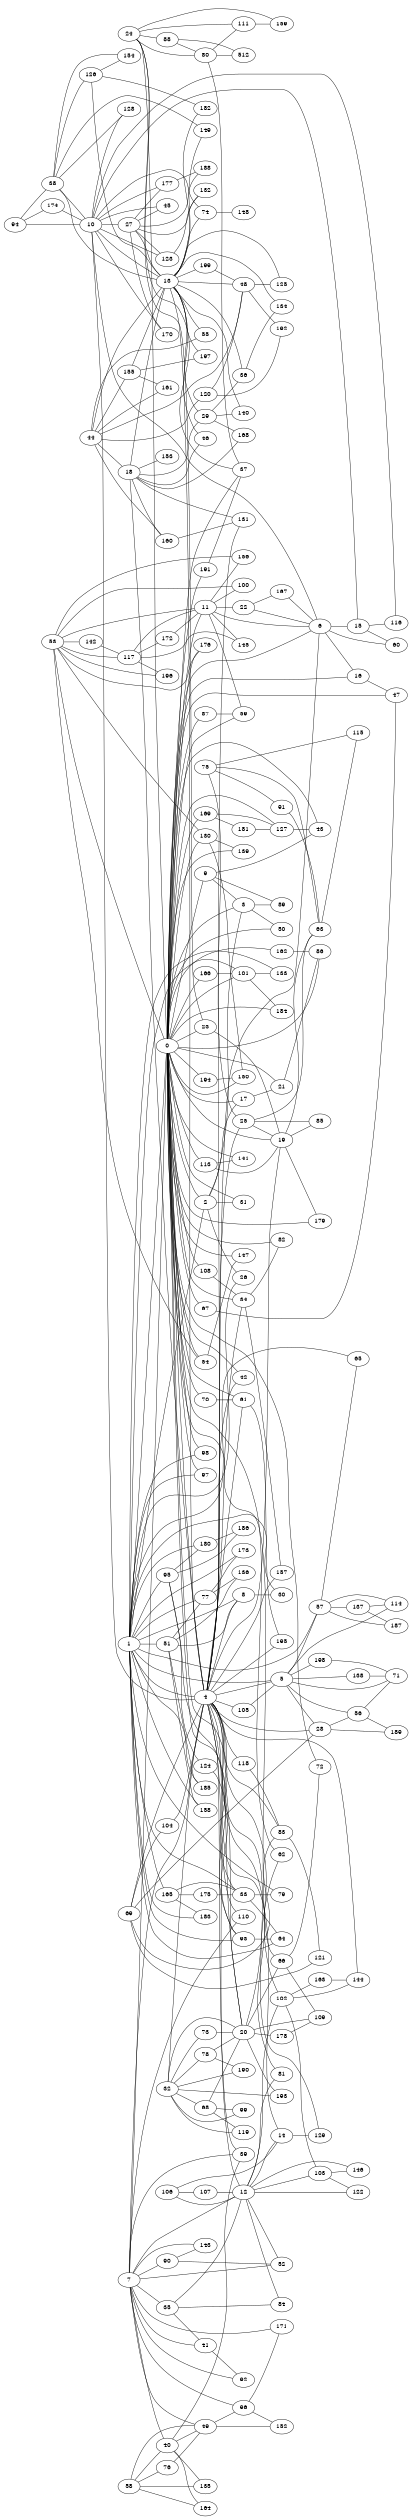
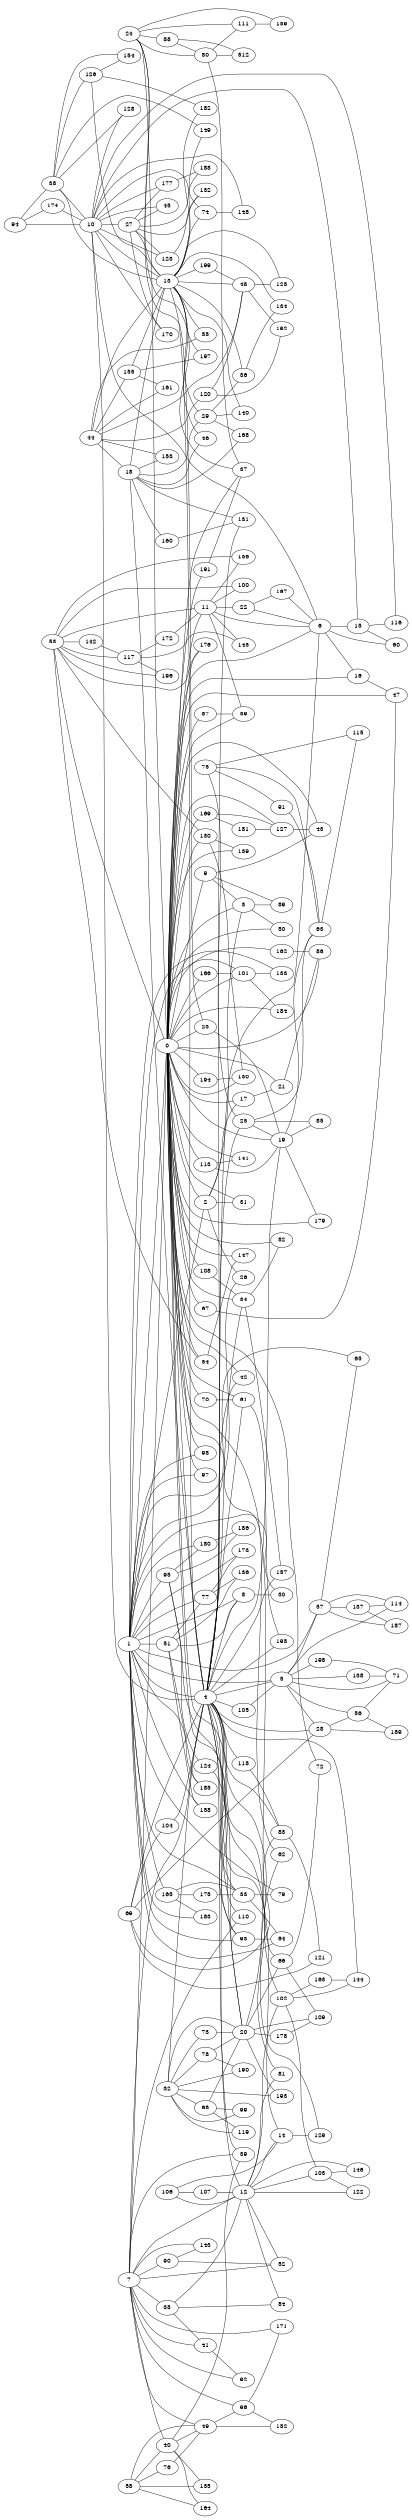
none -> (171, 159)
(124, 493) -> (129, 447)
(160, 624) -> none
